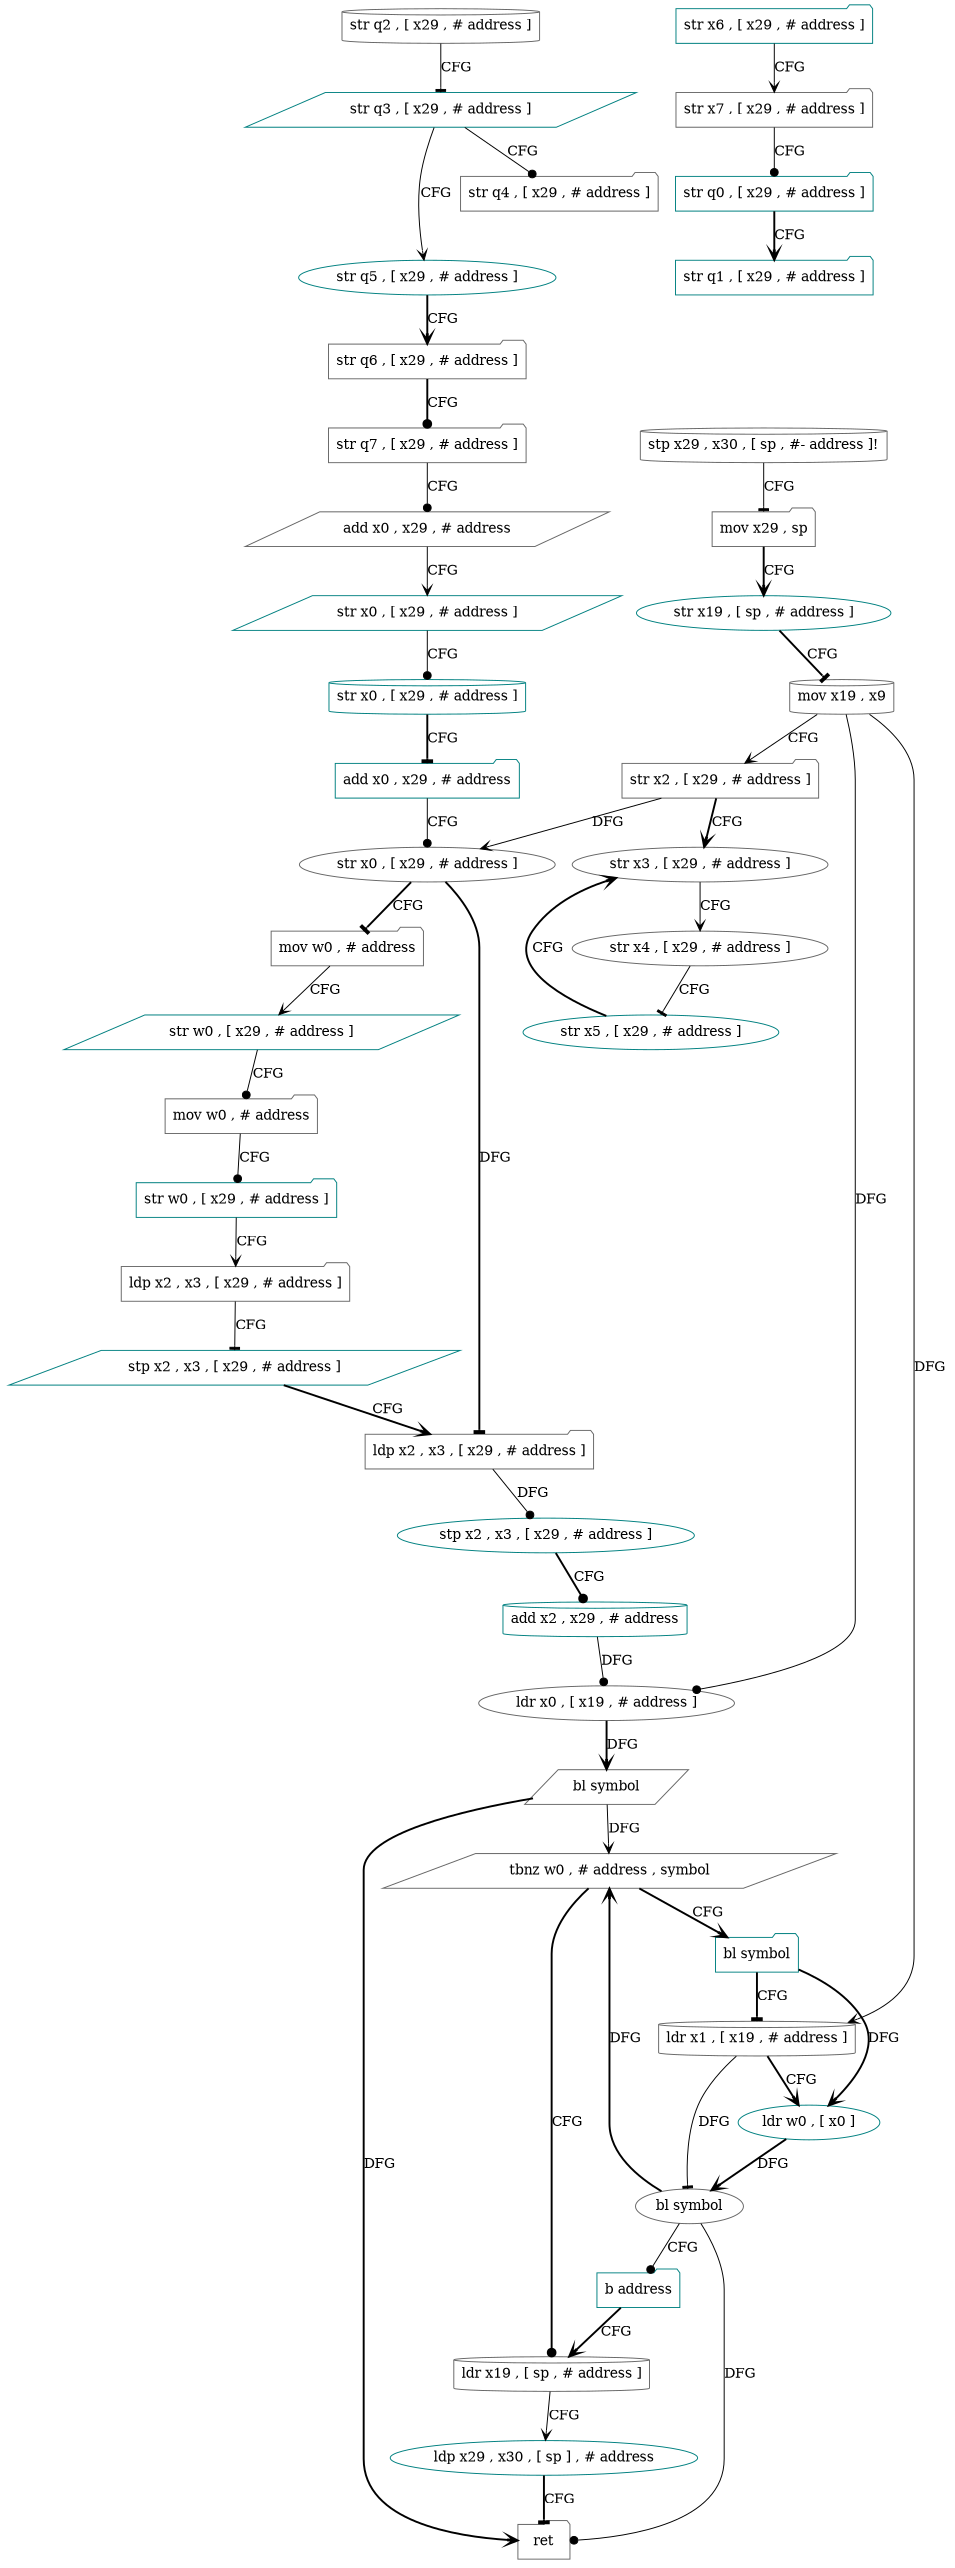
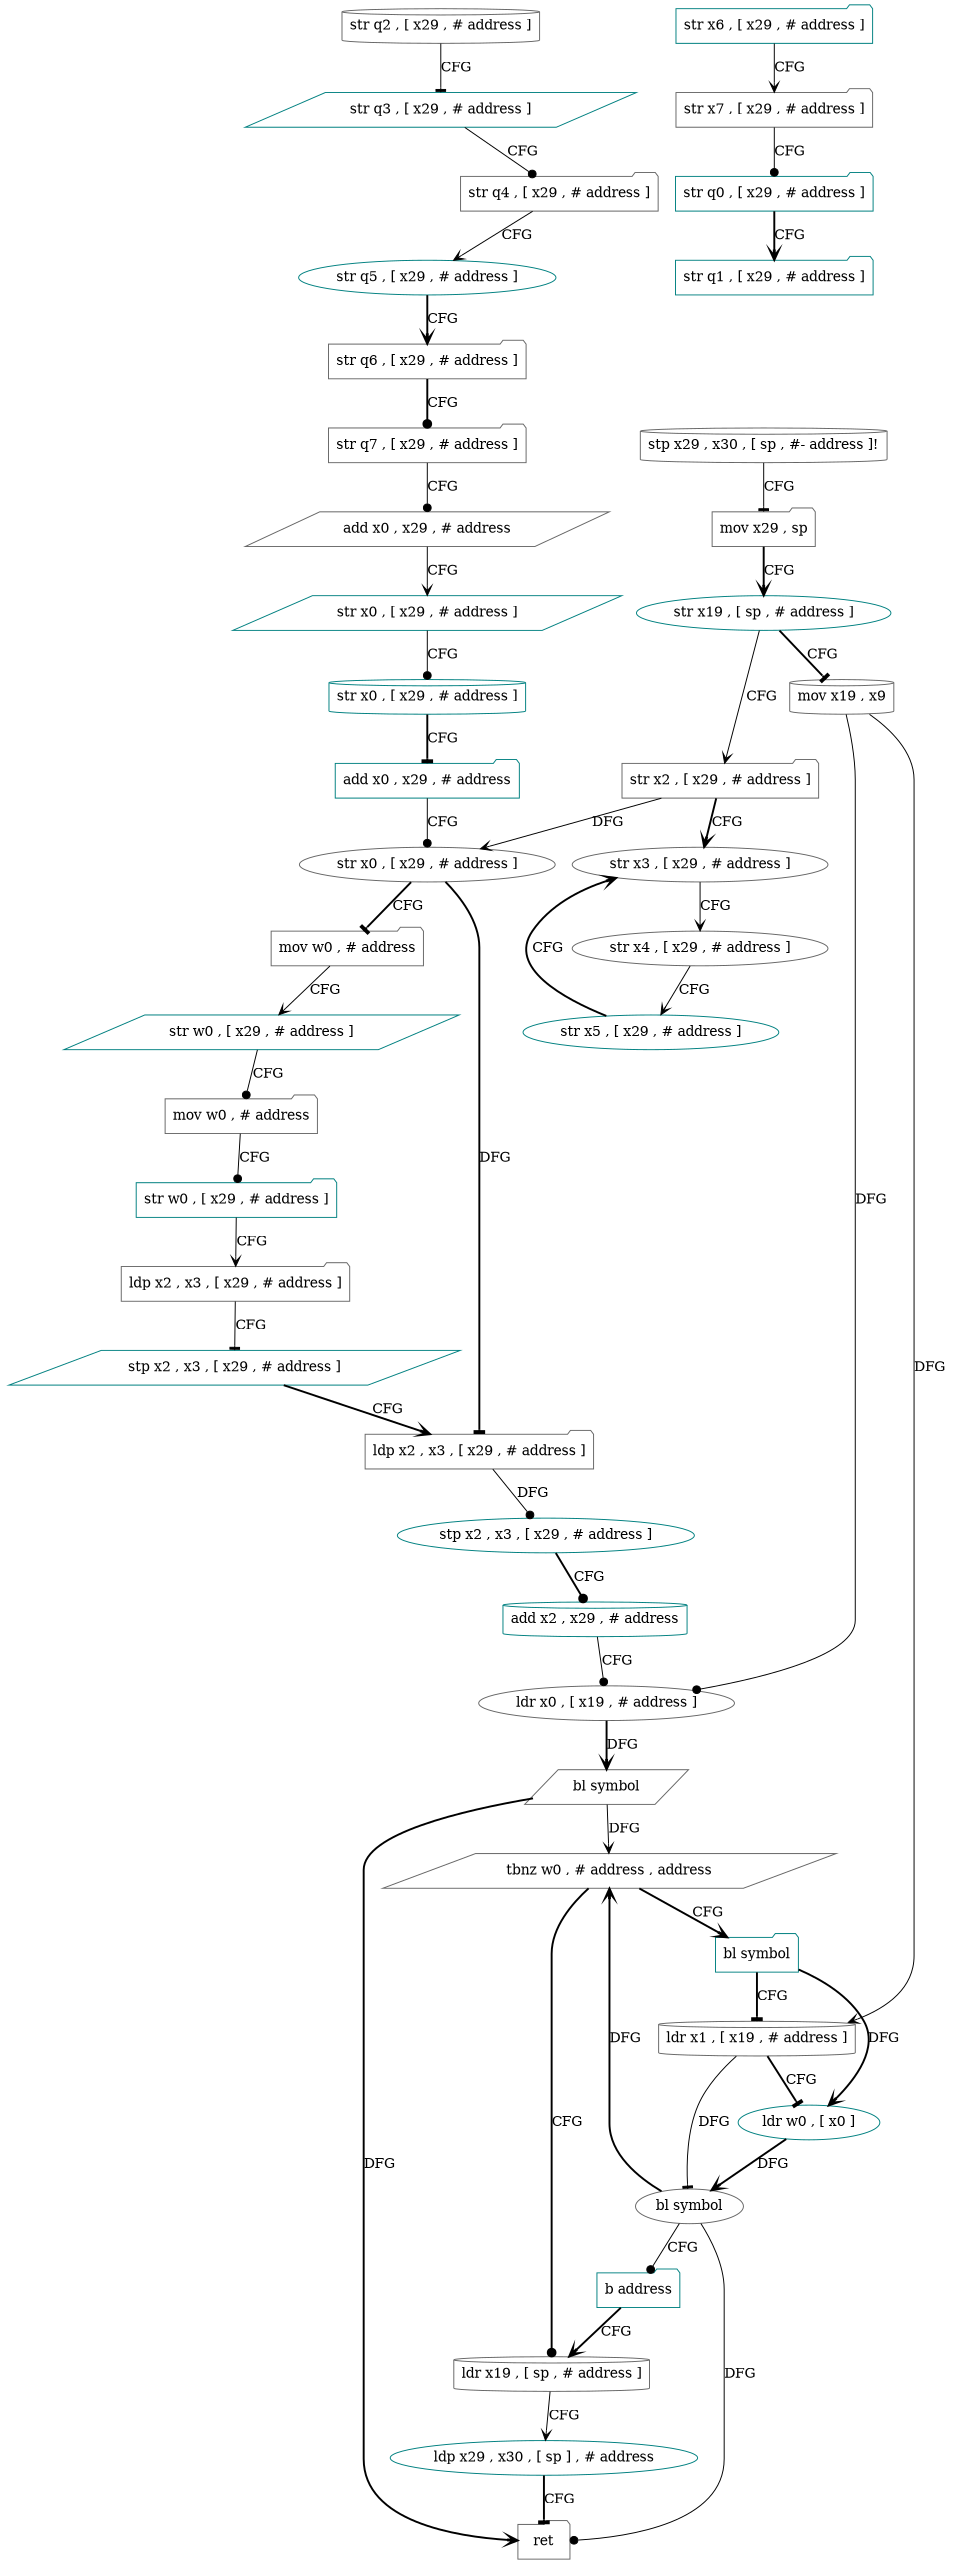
(419, 188) -> (497, 233)
(785, 736) -> (743, 692)
(677, 988) -> (677, 988)
(617, 1661) -> (617, 1661)
(609, 1871) -> (609, 1871)
(782, 2079) -> (782, 2079)
